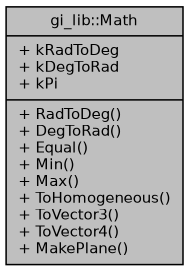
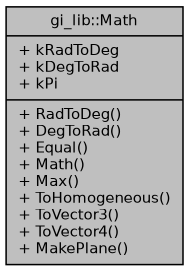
(47, 165) -> (52, 165)
